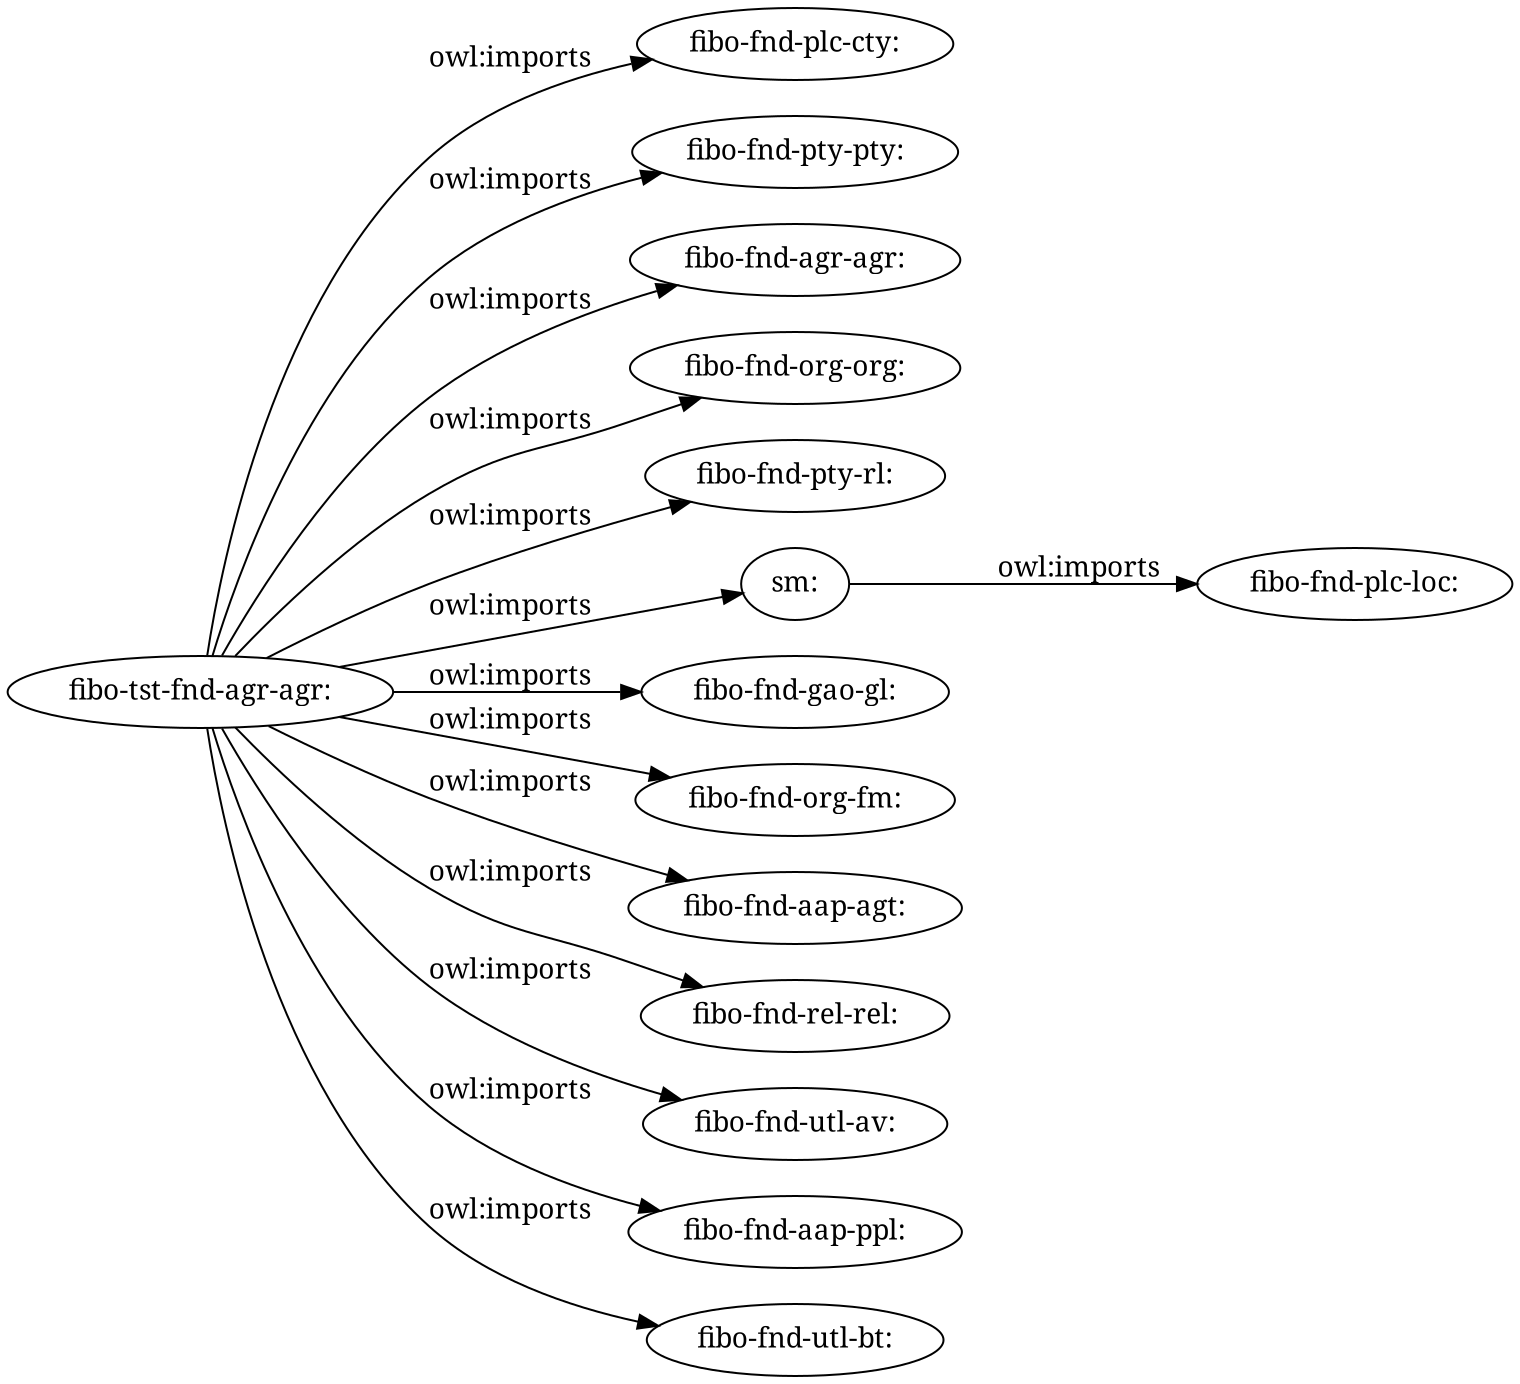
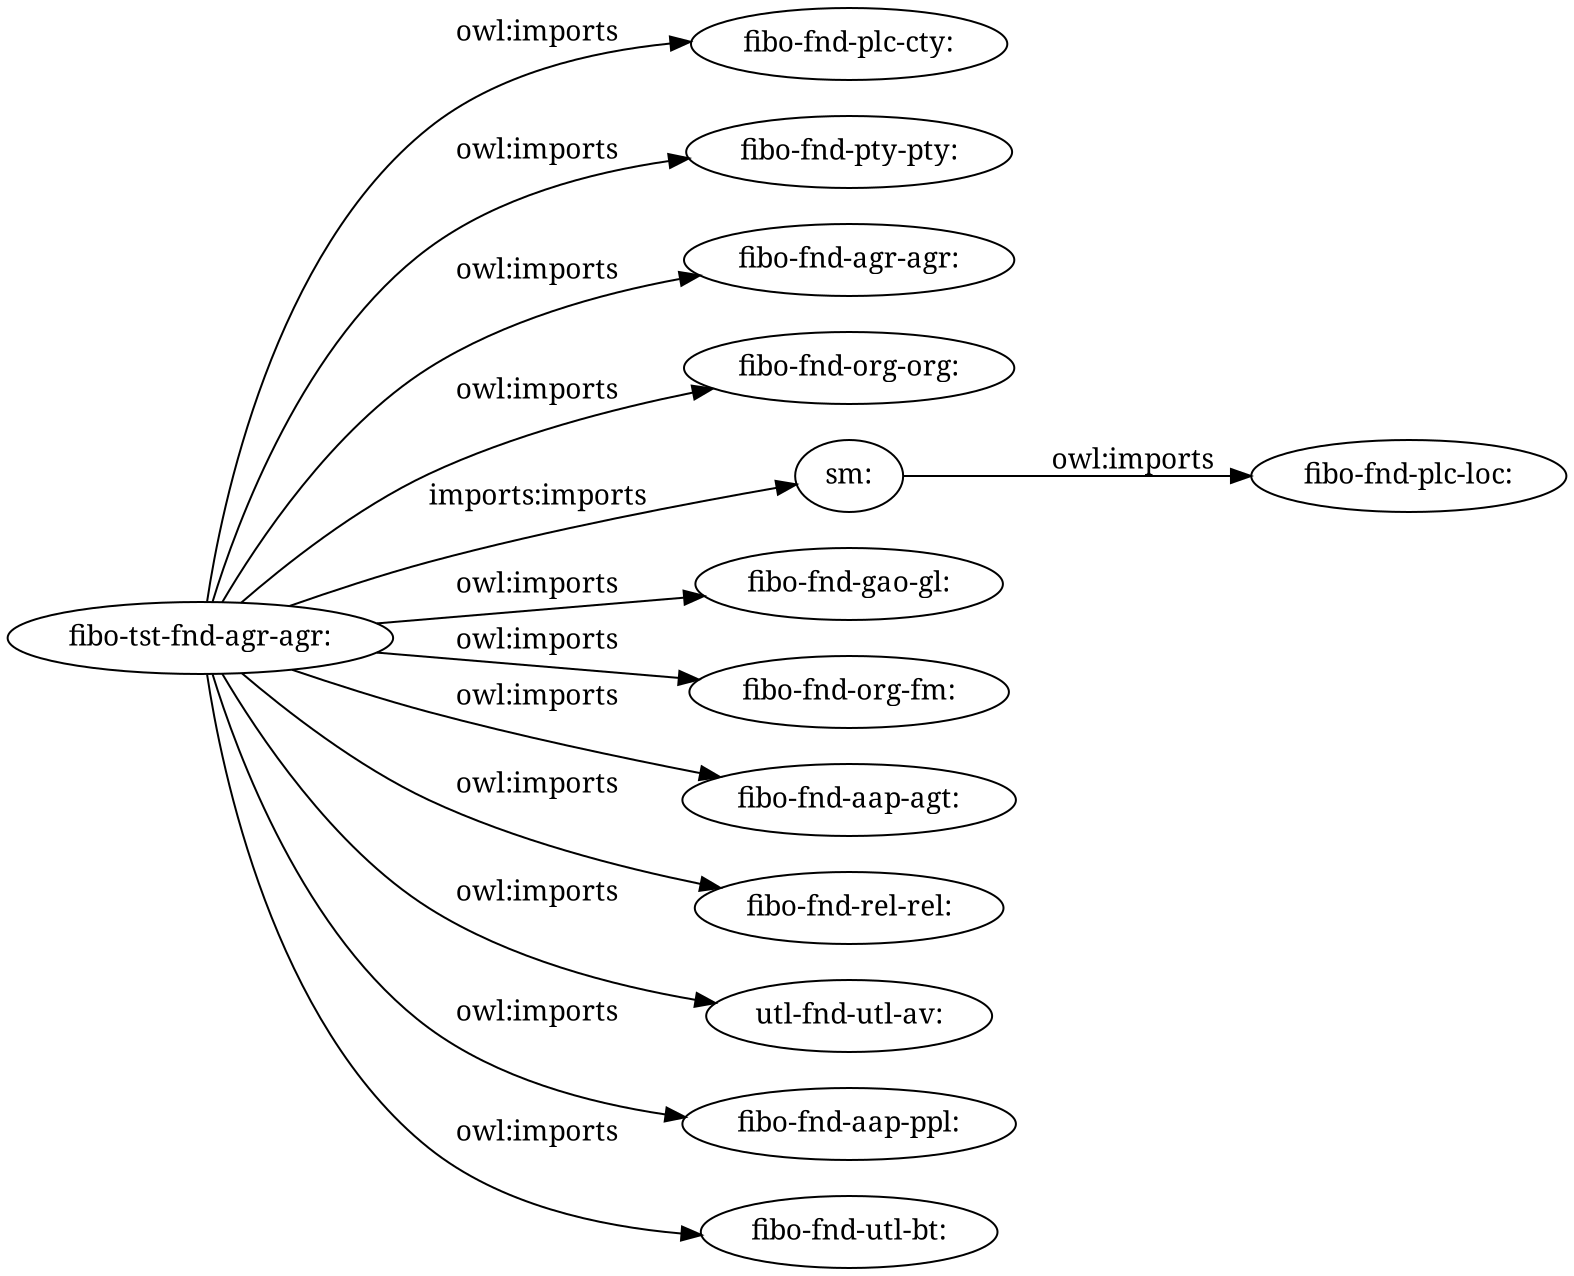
(795, 476) -> none
(511, 607) -> (538, 497)
(795, 1124) -> (849, 1016)
